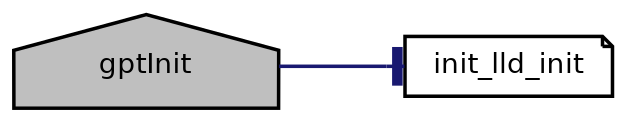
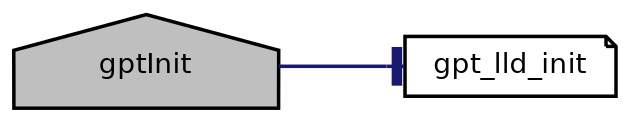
(509, 66) -> (511, 66)
